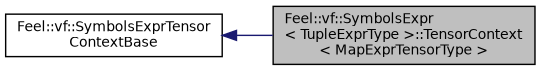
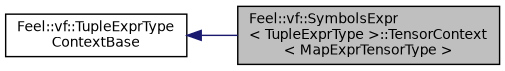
(114, 35) -> (96, 35)
